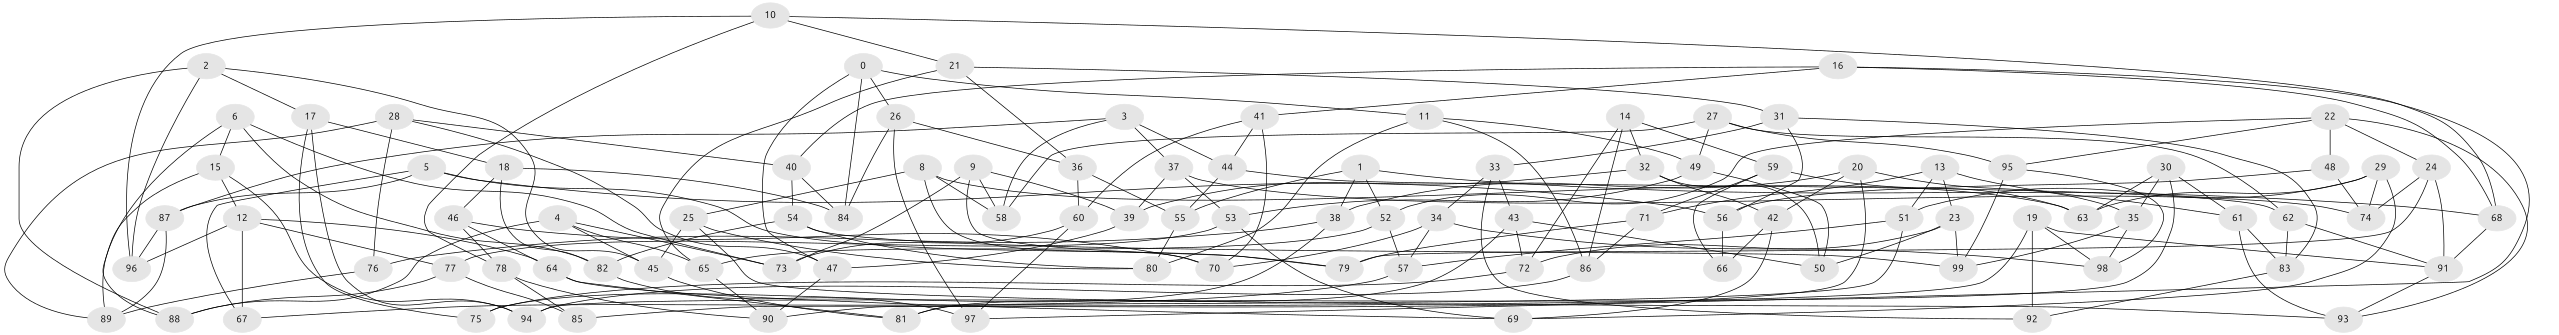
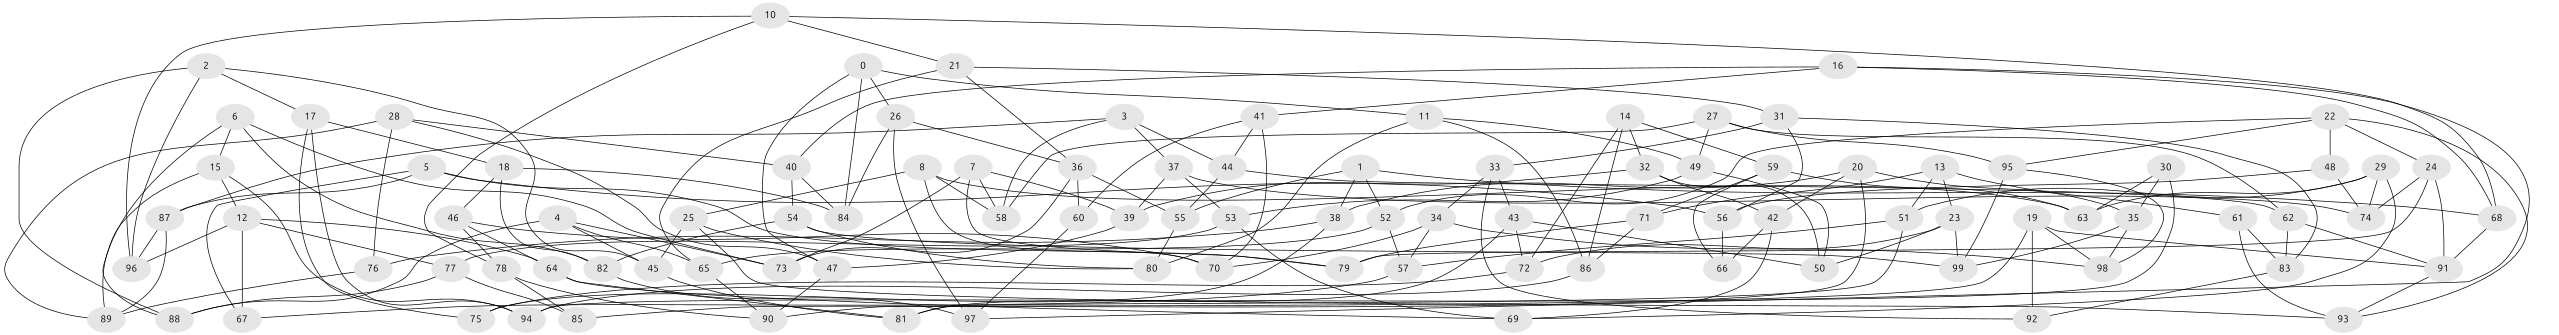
(973, 168) -> (973, 168)
(2195, 188) -> none
(930, 243) -> (946, 253)
